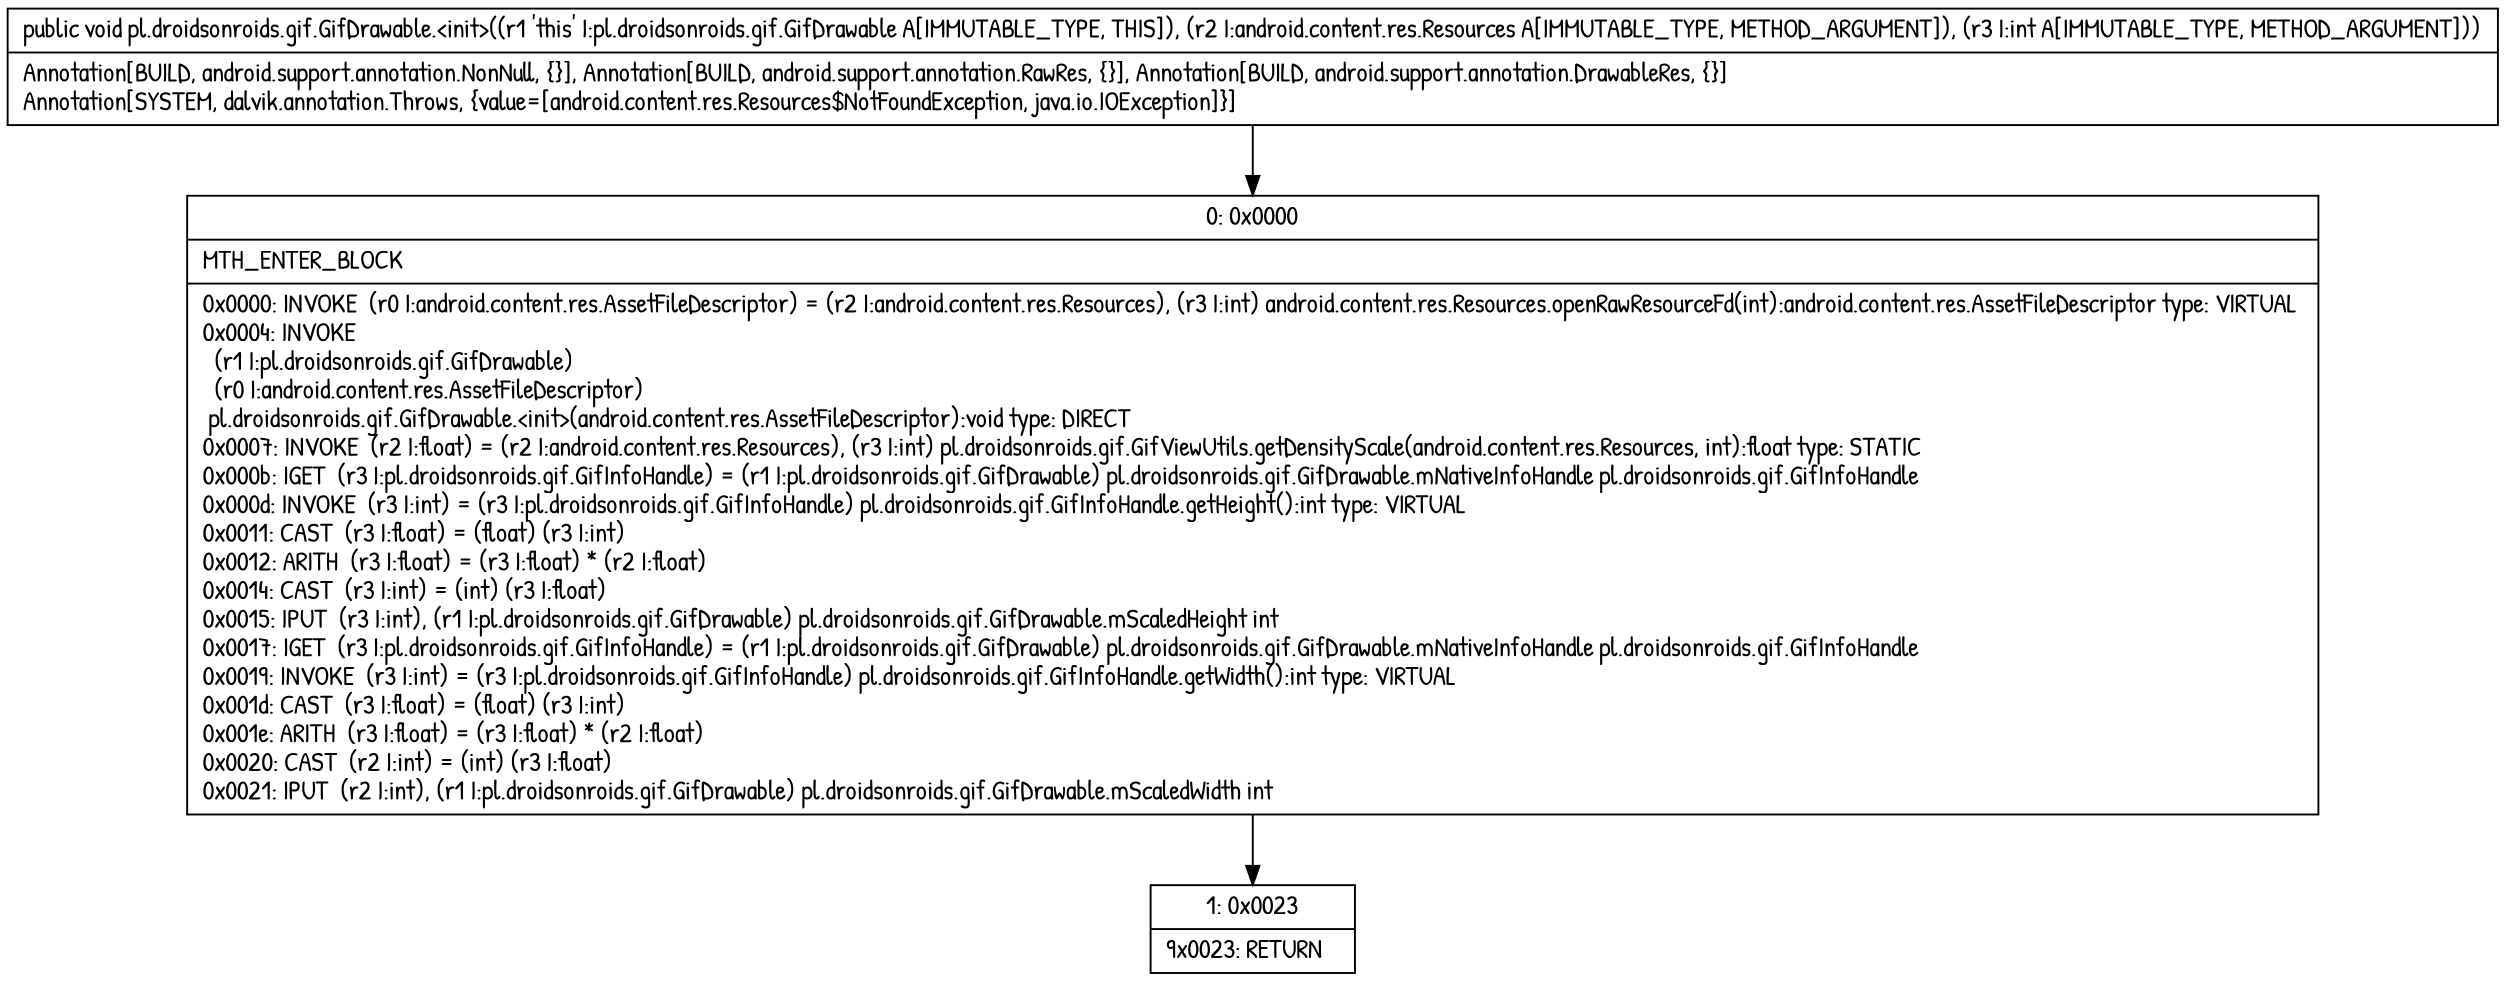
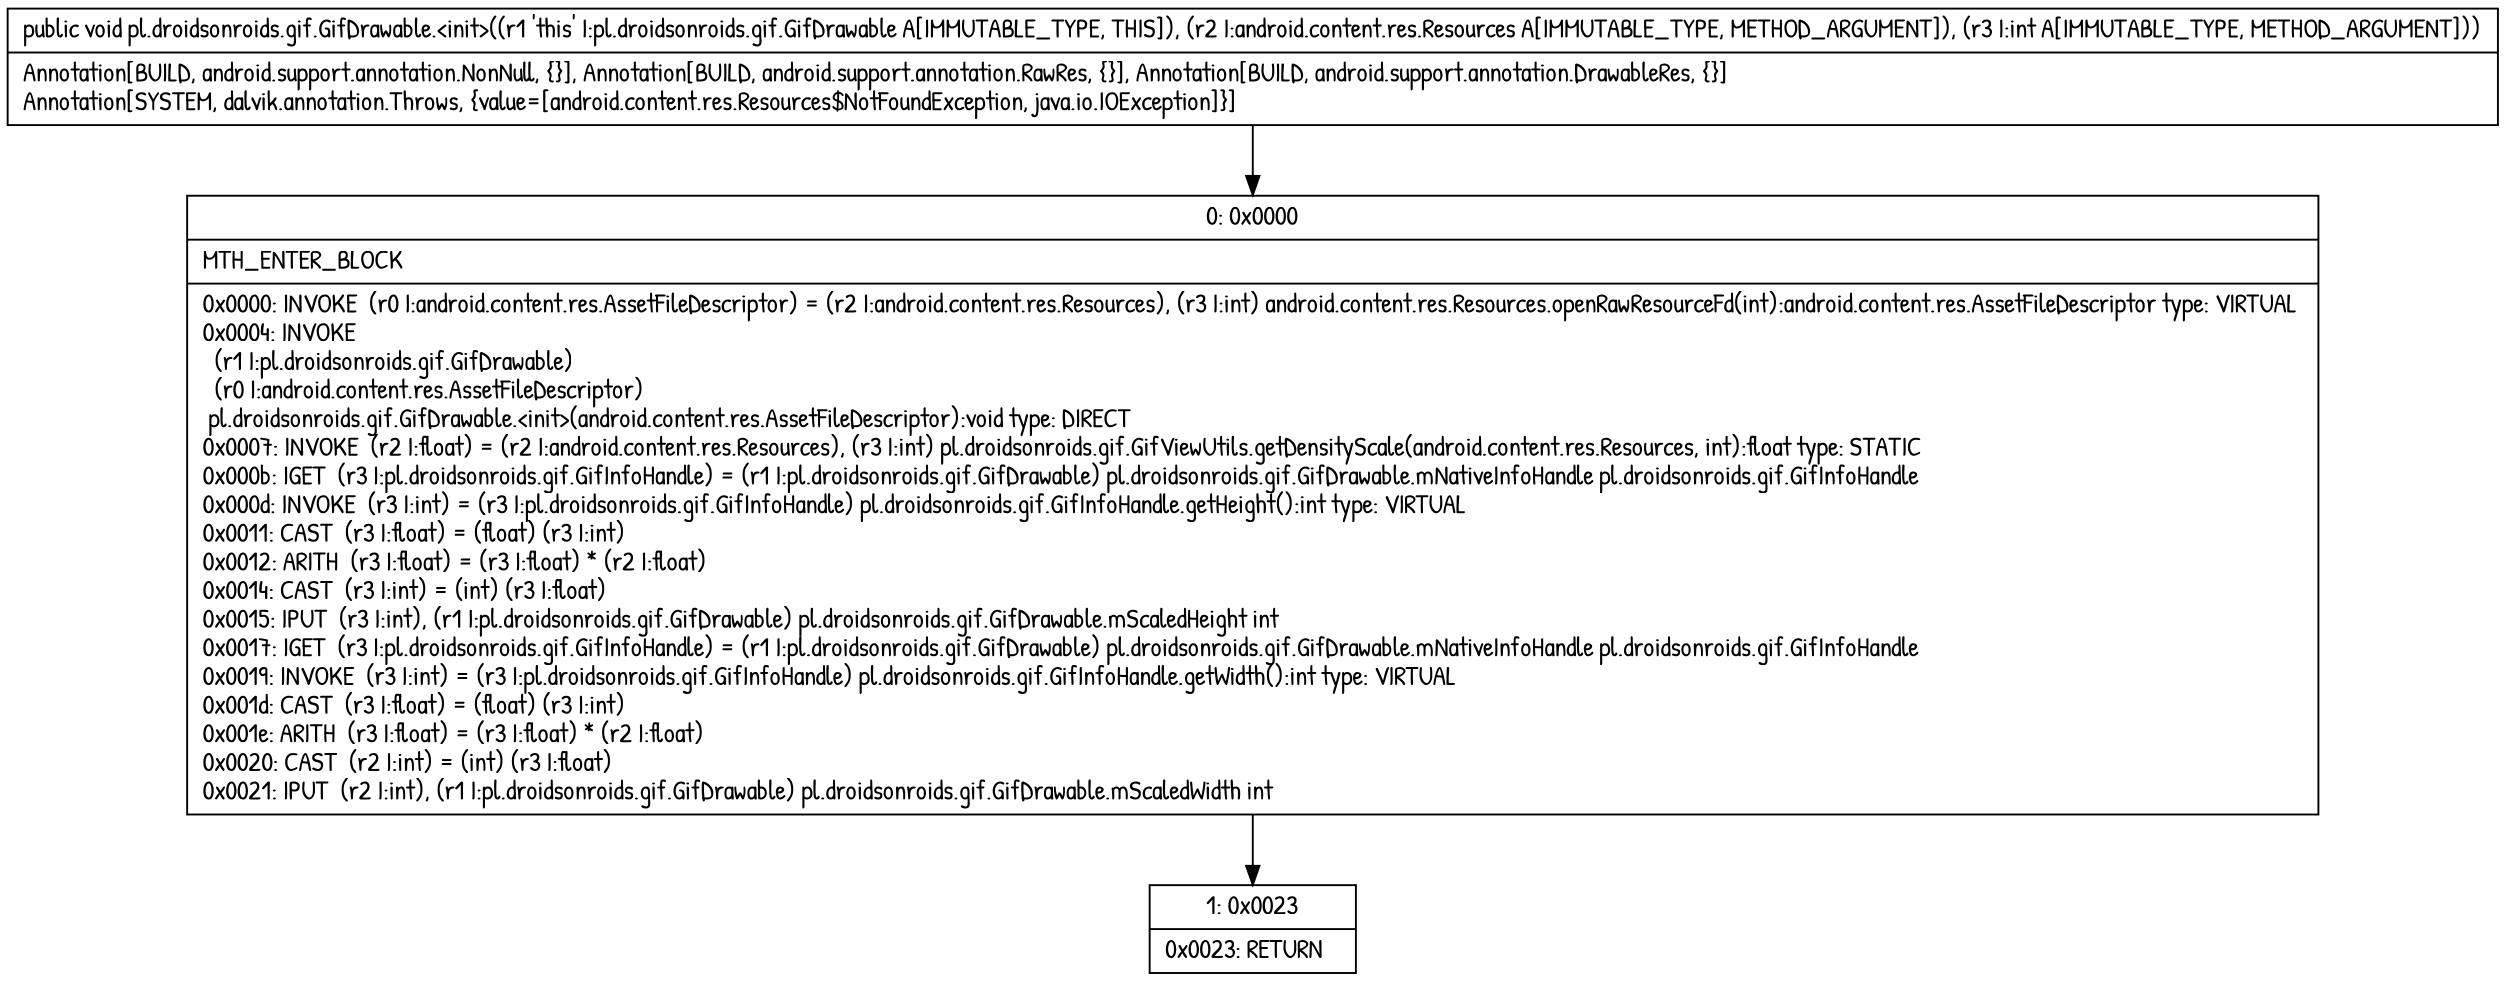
(1253, 950) -> (1253, 950)
